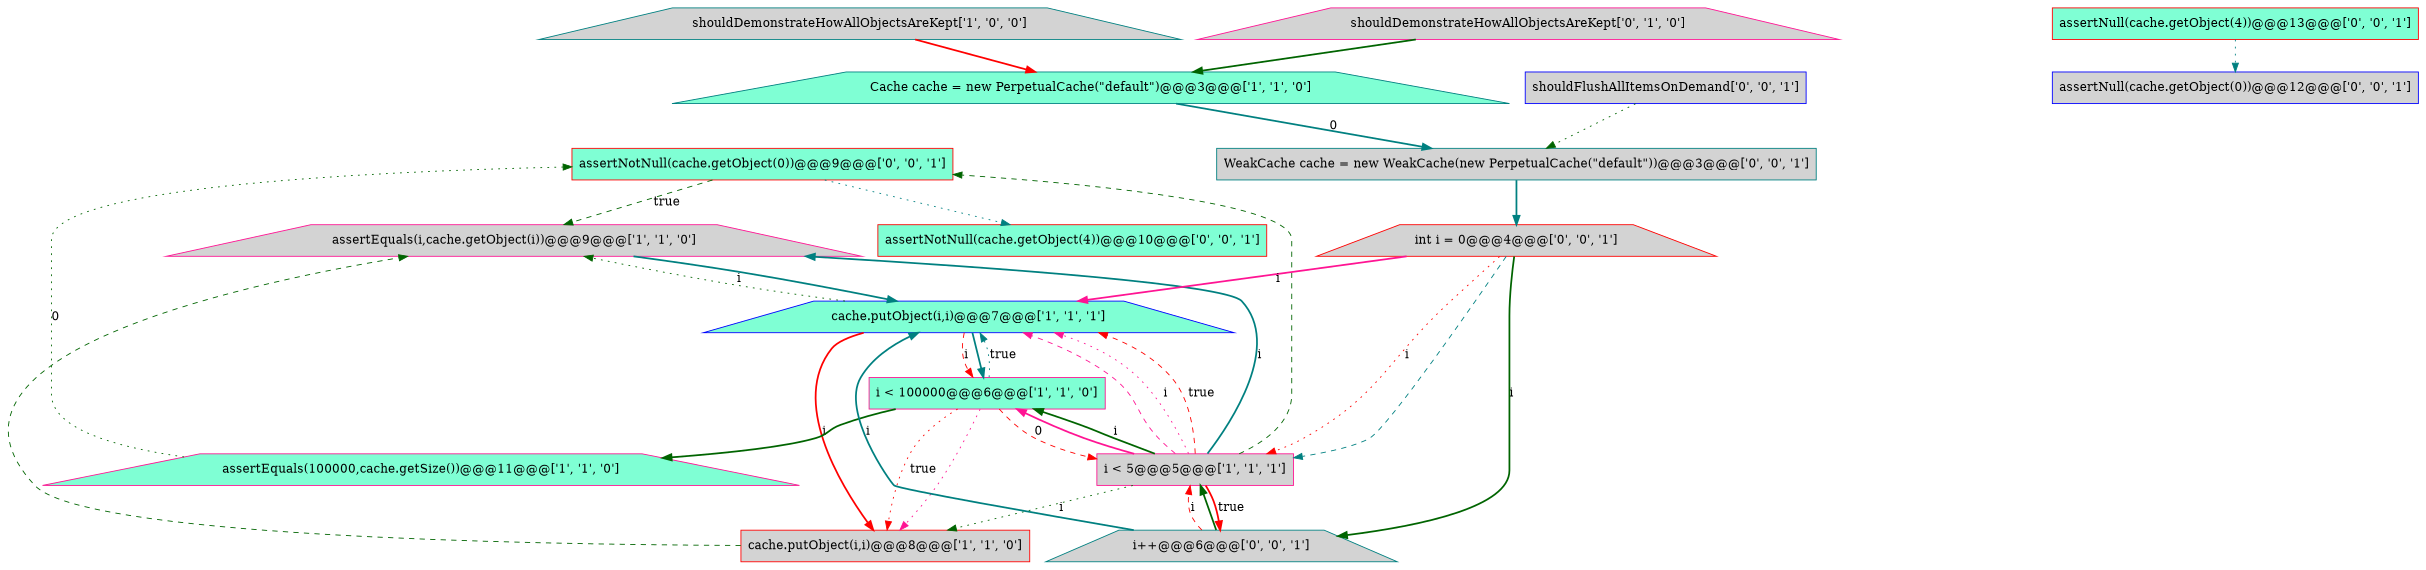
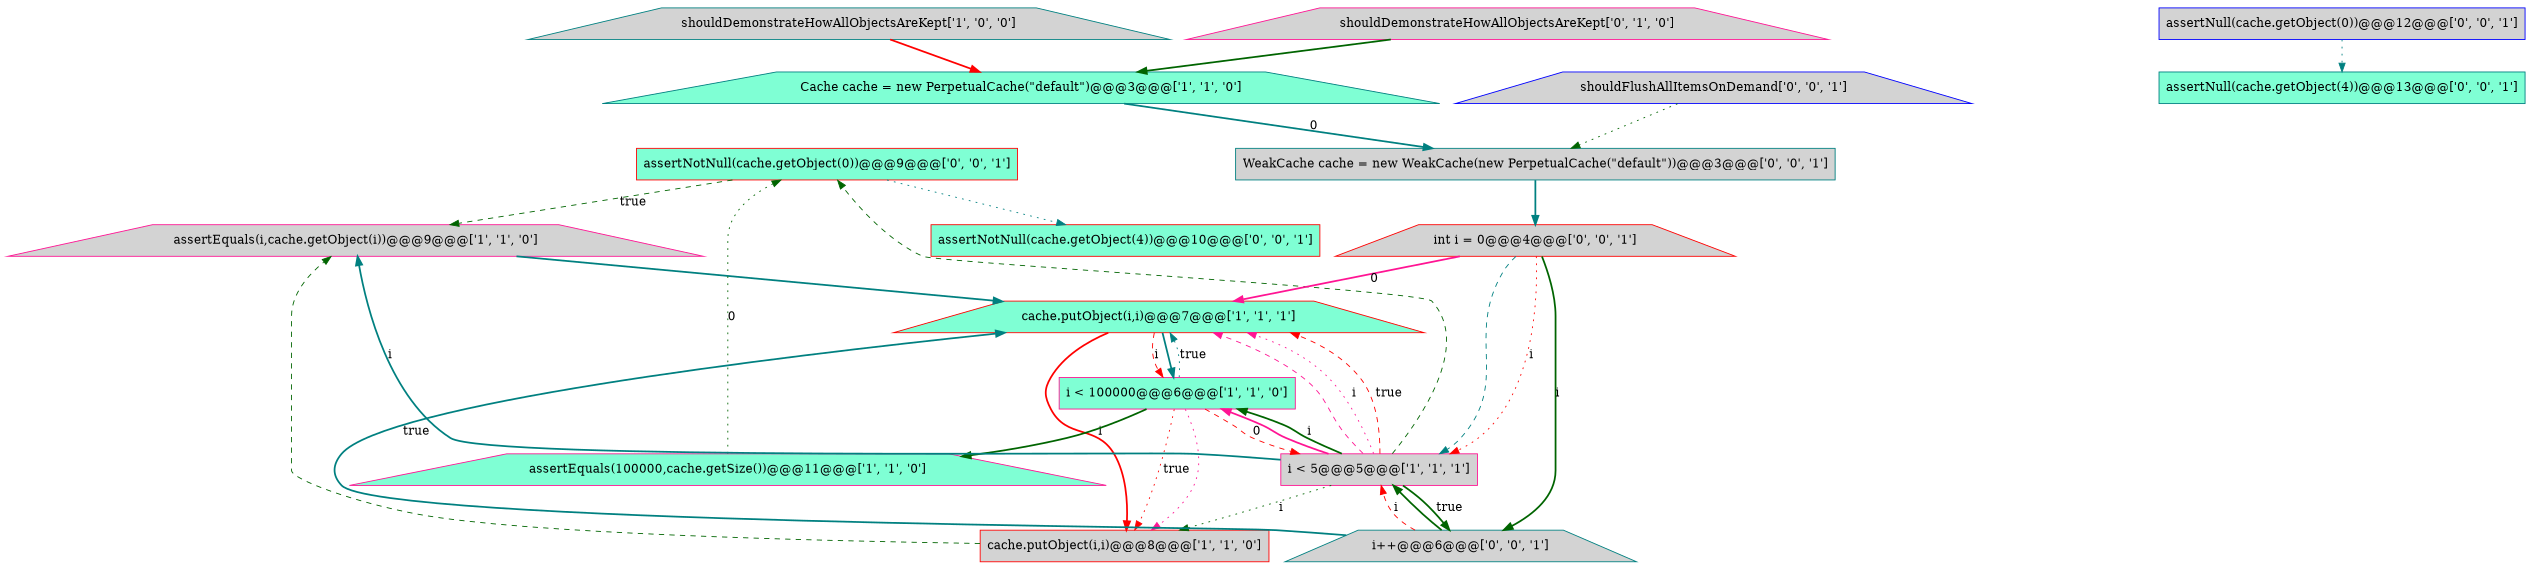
(2235, 24) -> (2342, 88)
(2235, 51) -> (2342, 51)
(1666, 88) -> (1714, 88)
(1278, 279) -> (1375, 279)
(718, 282) -> none
(969, 317) -> (1159, 317)
(868, 431) -> (417, 431)
(1214, 503) -> (1425, 503)
